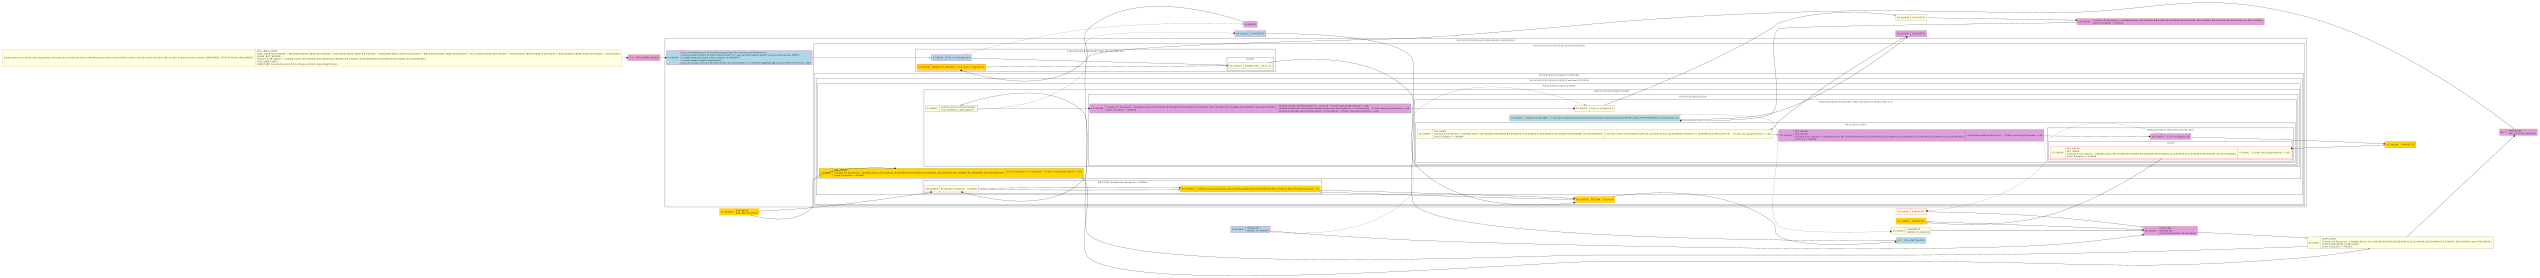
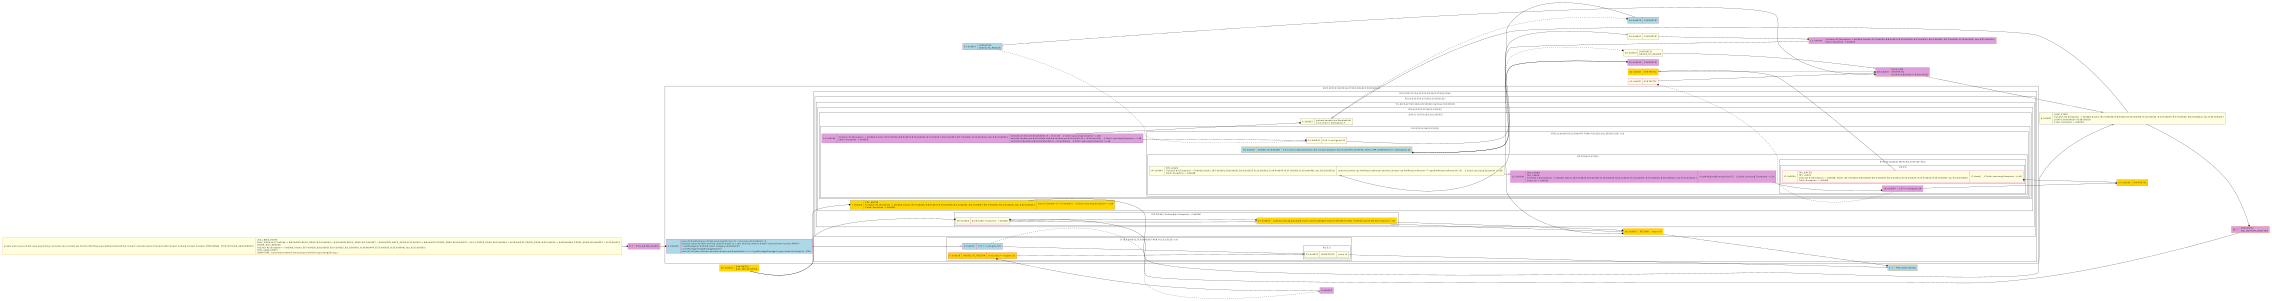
(1033, 108) -> (1187, 128)
(957, 110) -> (1331, 123)
